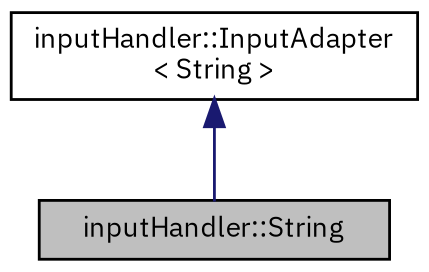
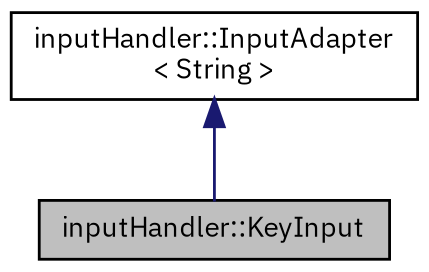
(214, 230) -> (214, 230)
